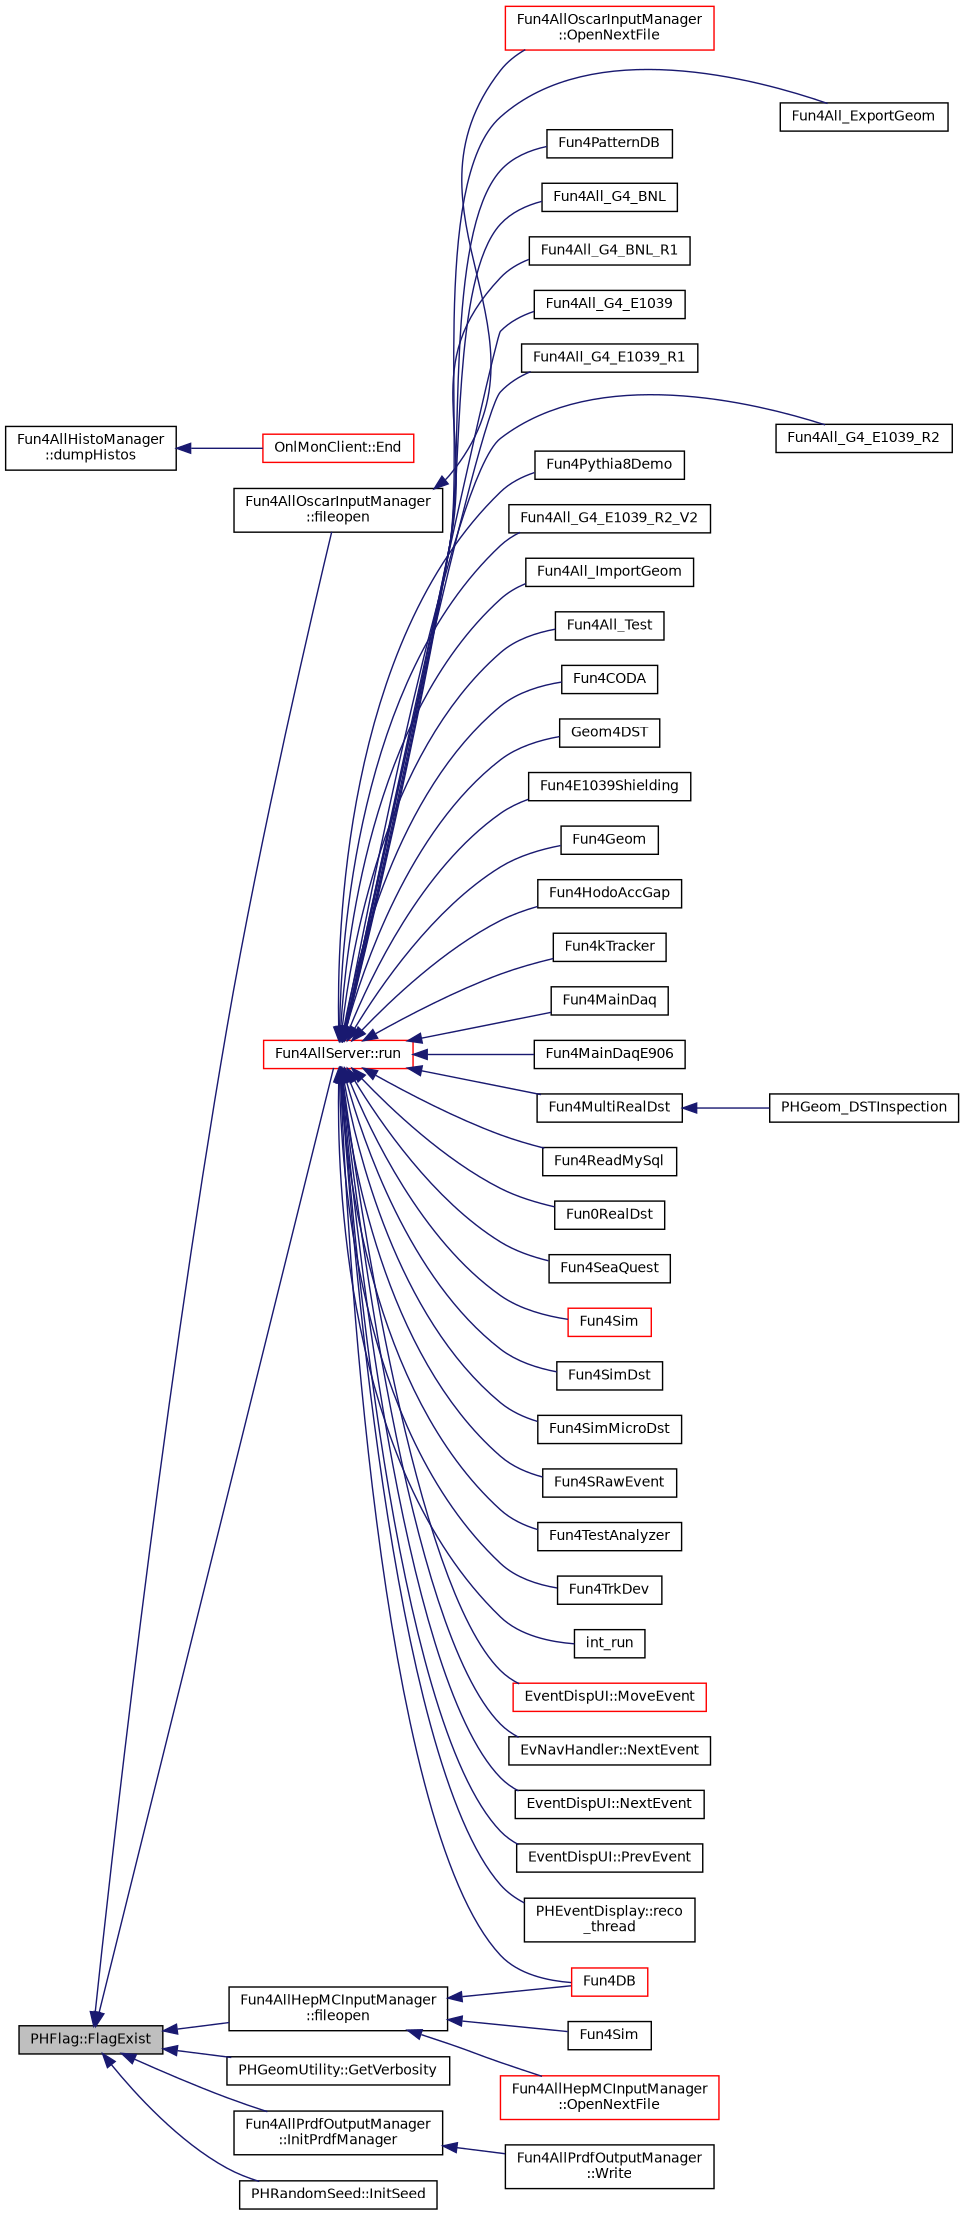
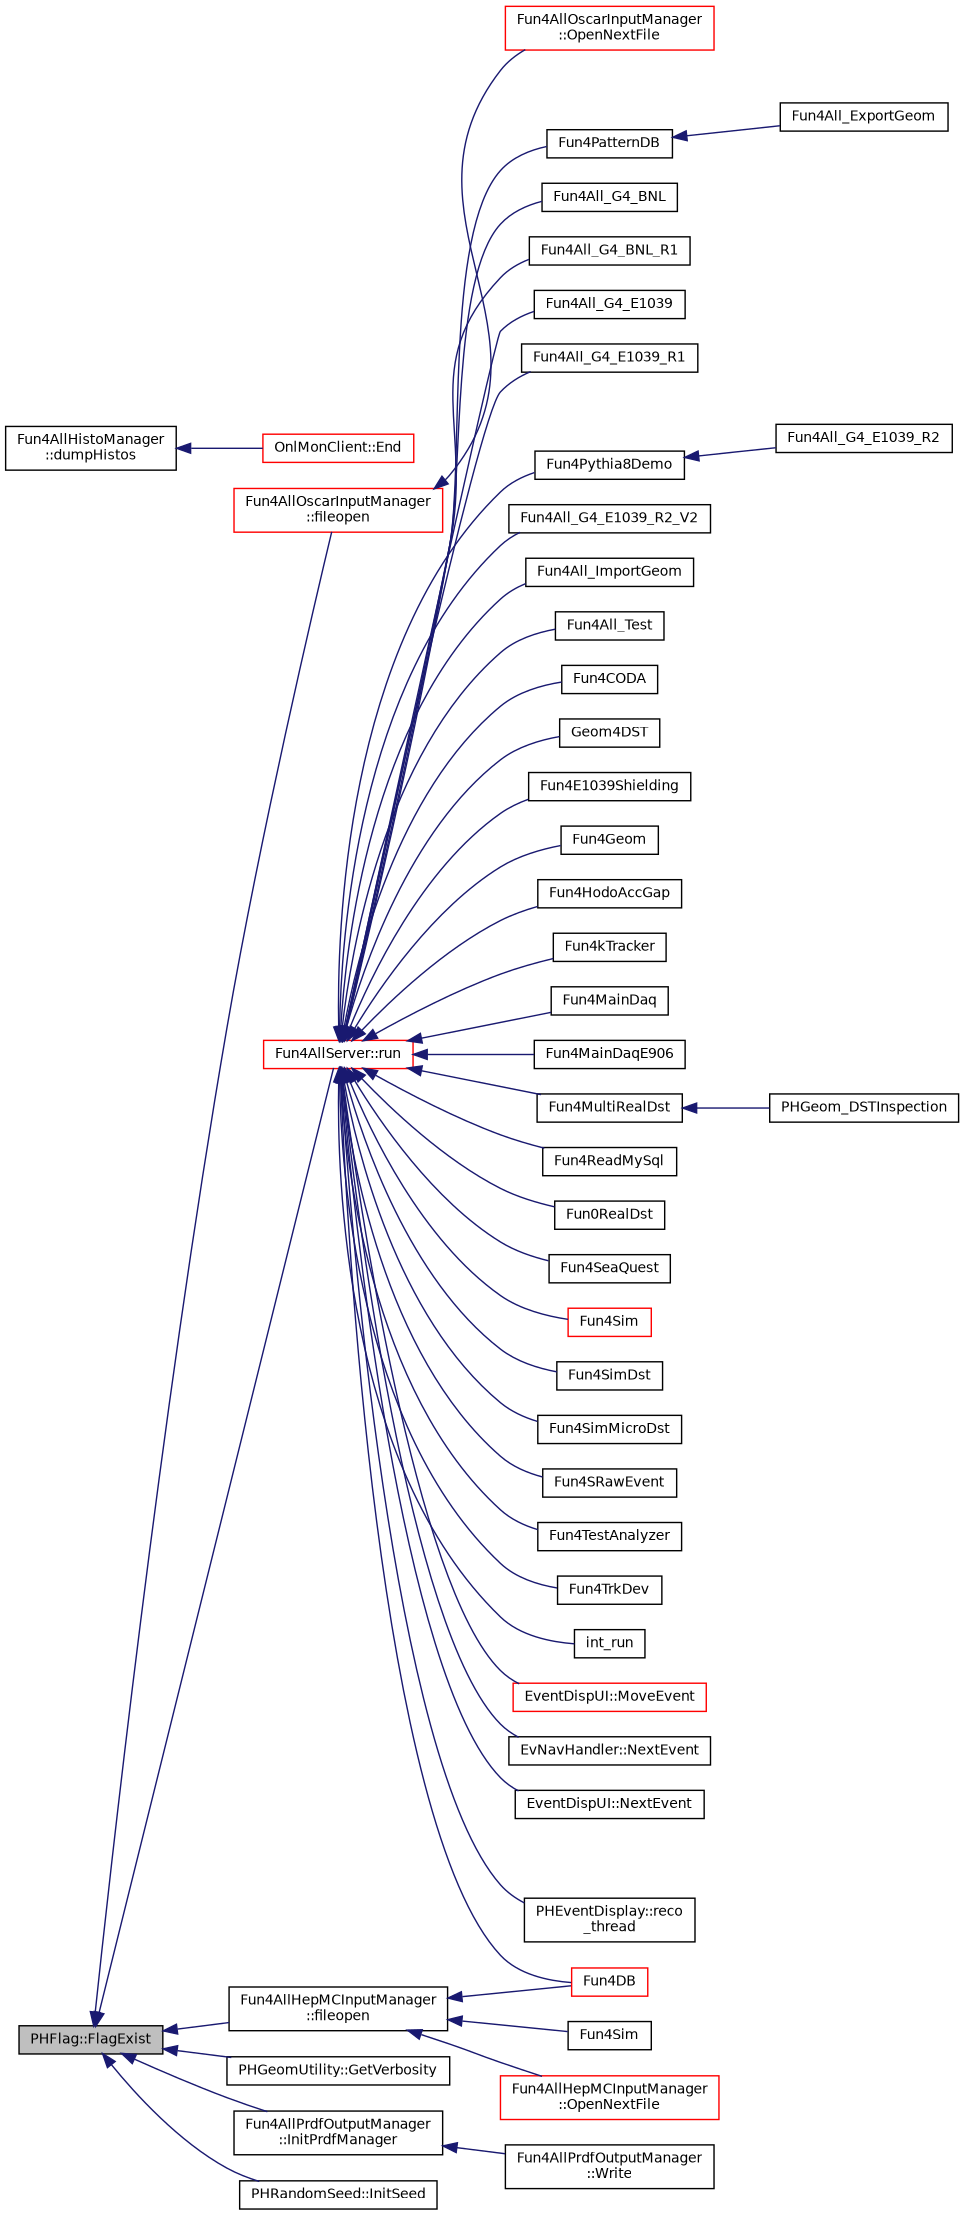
(456, 275) -> (733, 131)
(491, 454) -> (737, 452)
(338, 510) -> (338, 510)
(610, 1858) -> none
